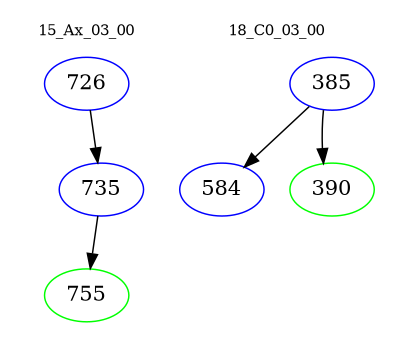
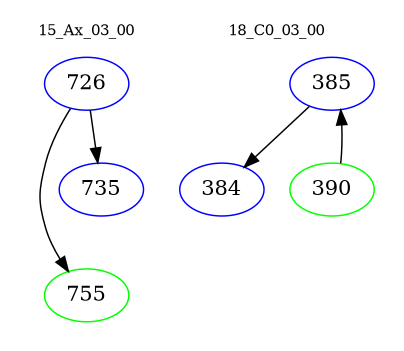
(322, 129) -> (342, 144)
(222, 190) -> (222, 190)
(95, 235) -> (41, 183)
